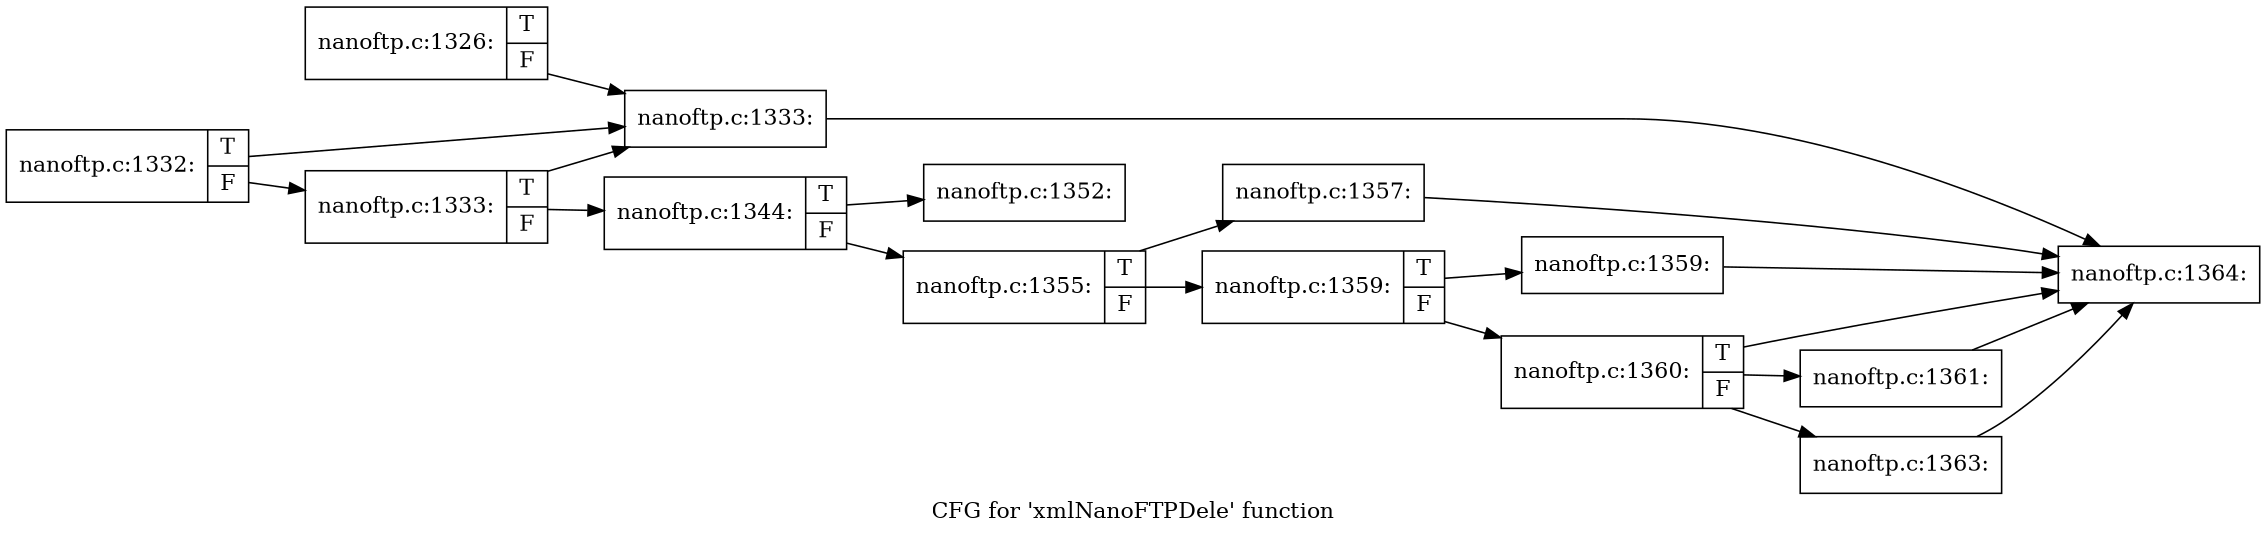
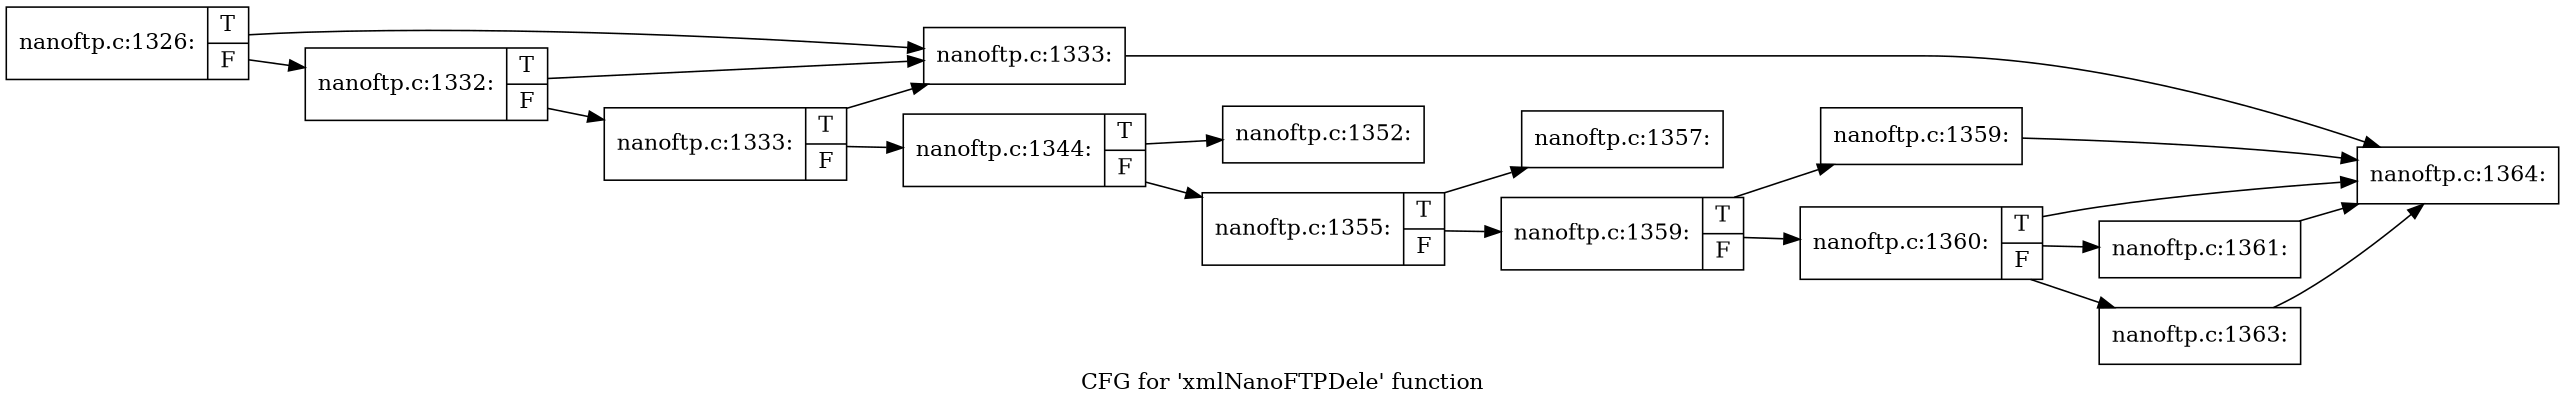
none -> (269, 63)
(1734, 219) -> none
